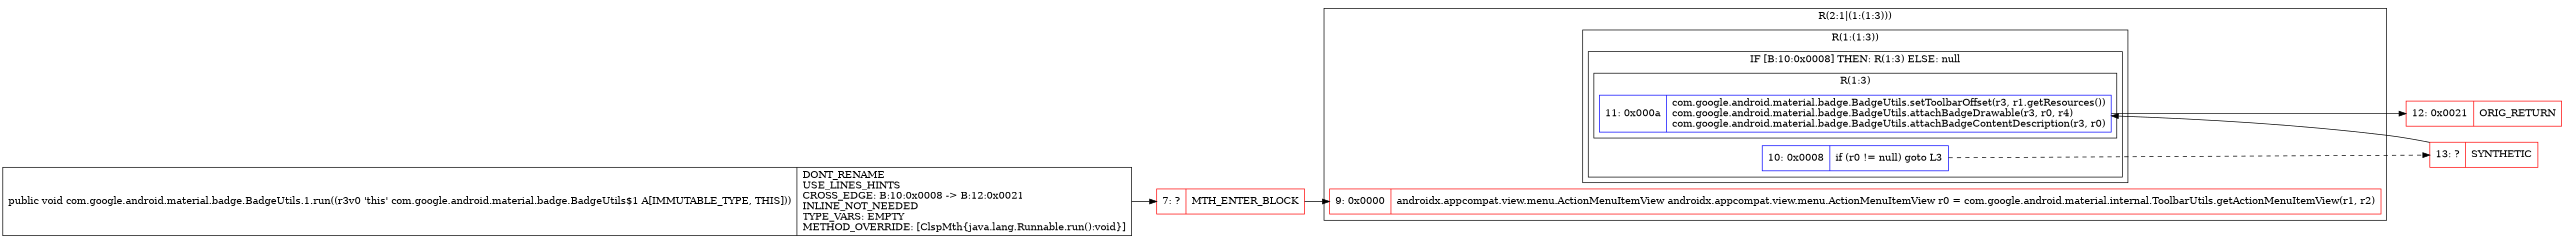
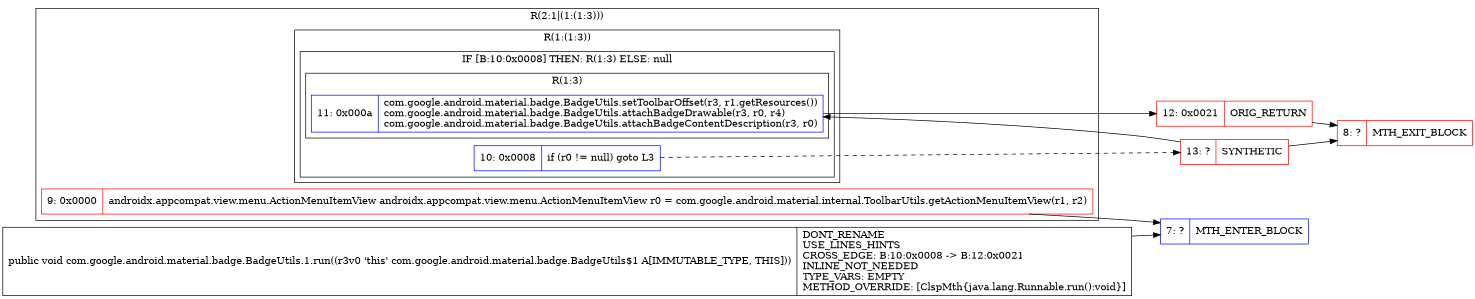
none -> (1405, 133)
(1231, 201) -> (1234, 231)
(1314, 201) -> (1104, 218)
